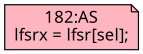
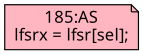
(72, 27) -> (72, 27)
